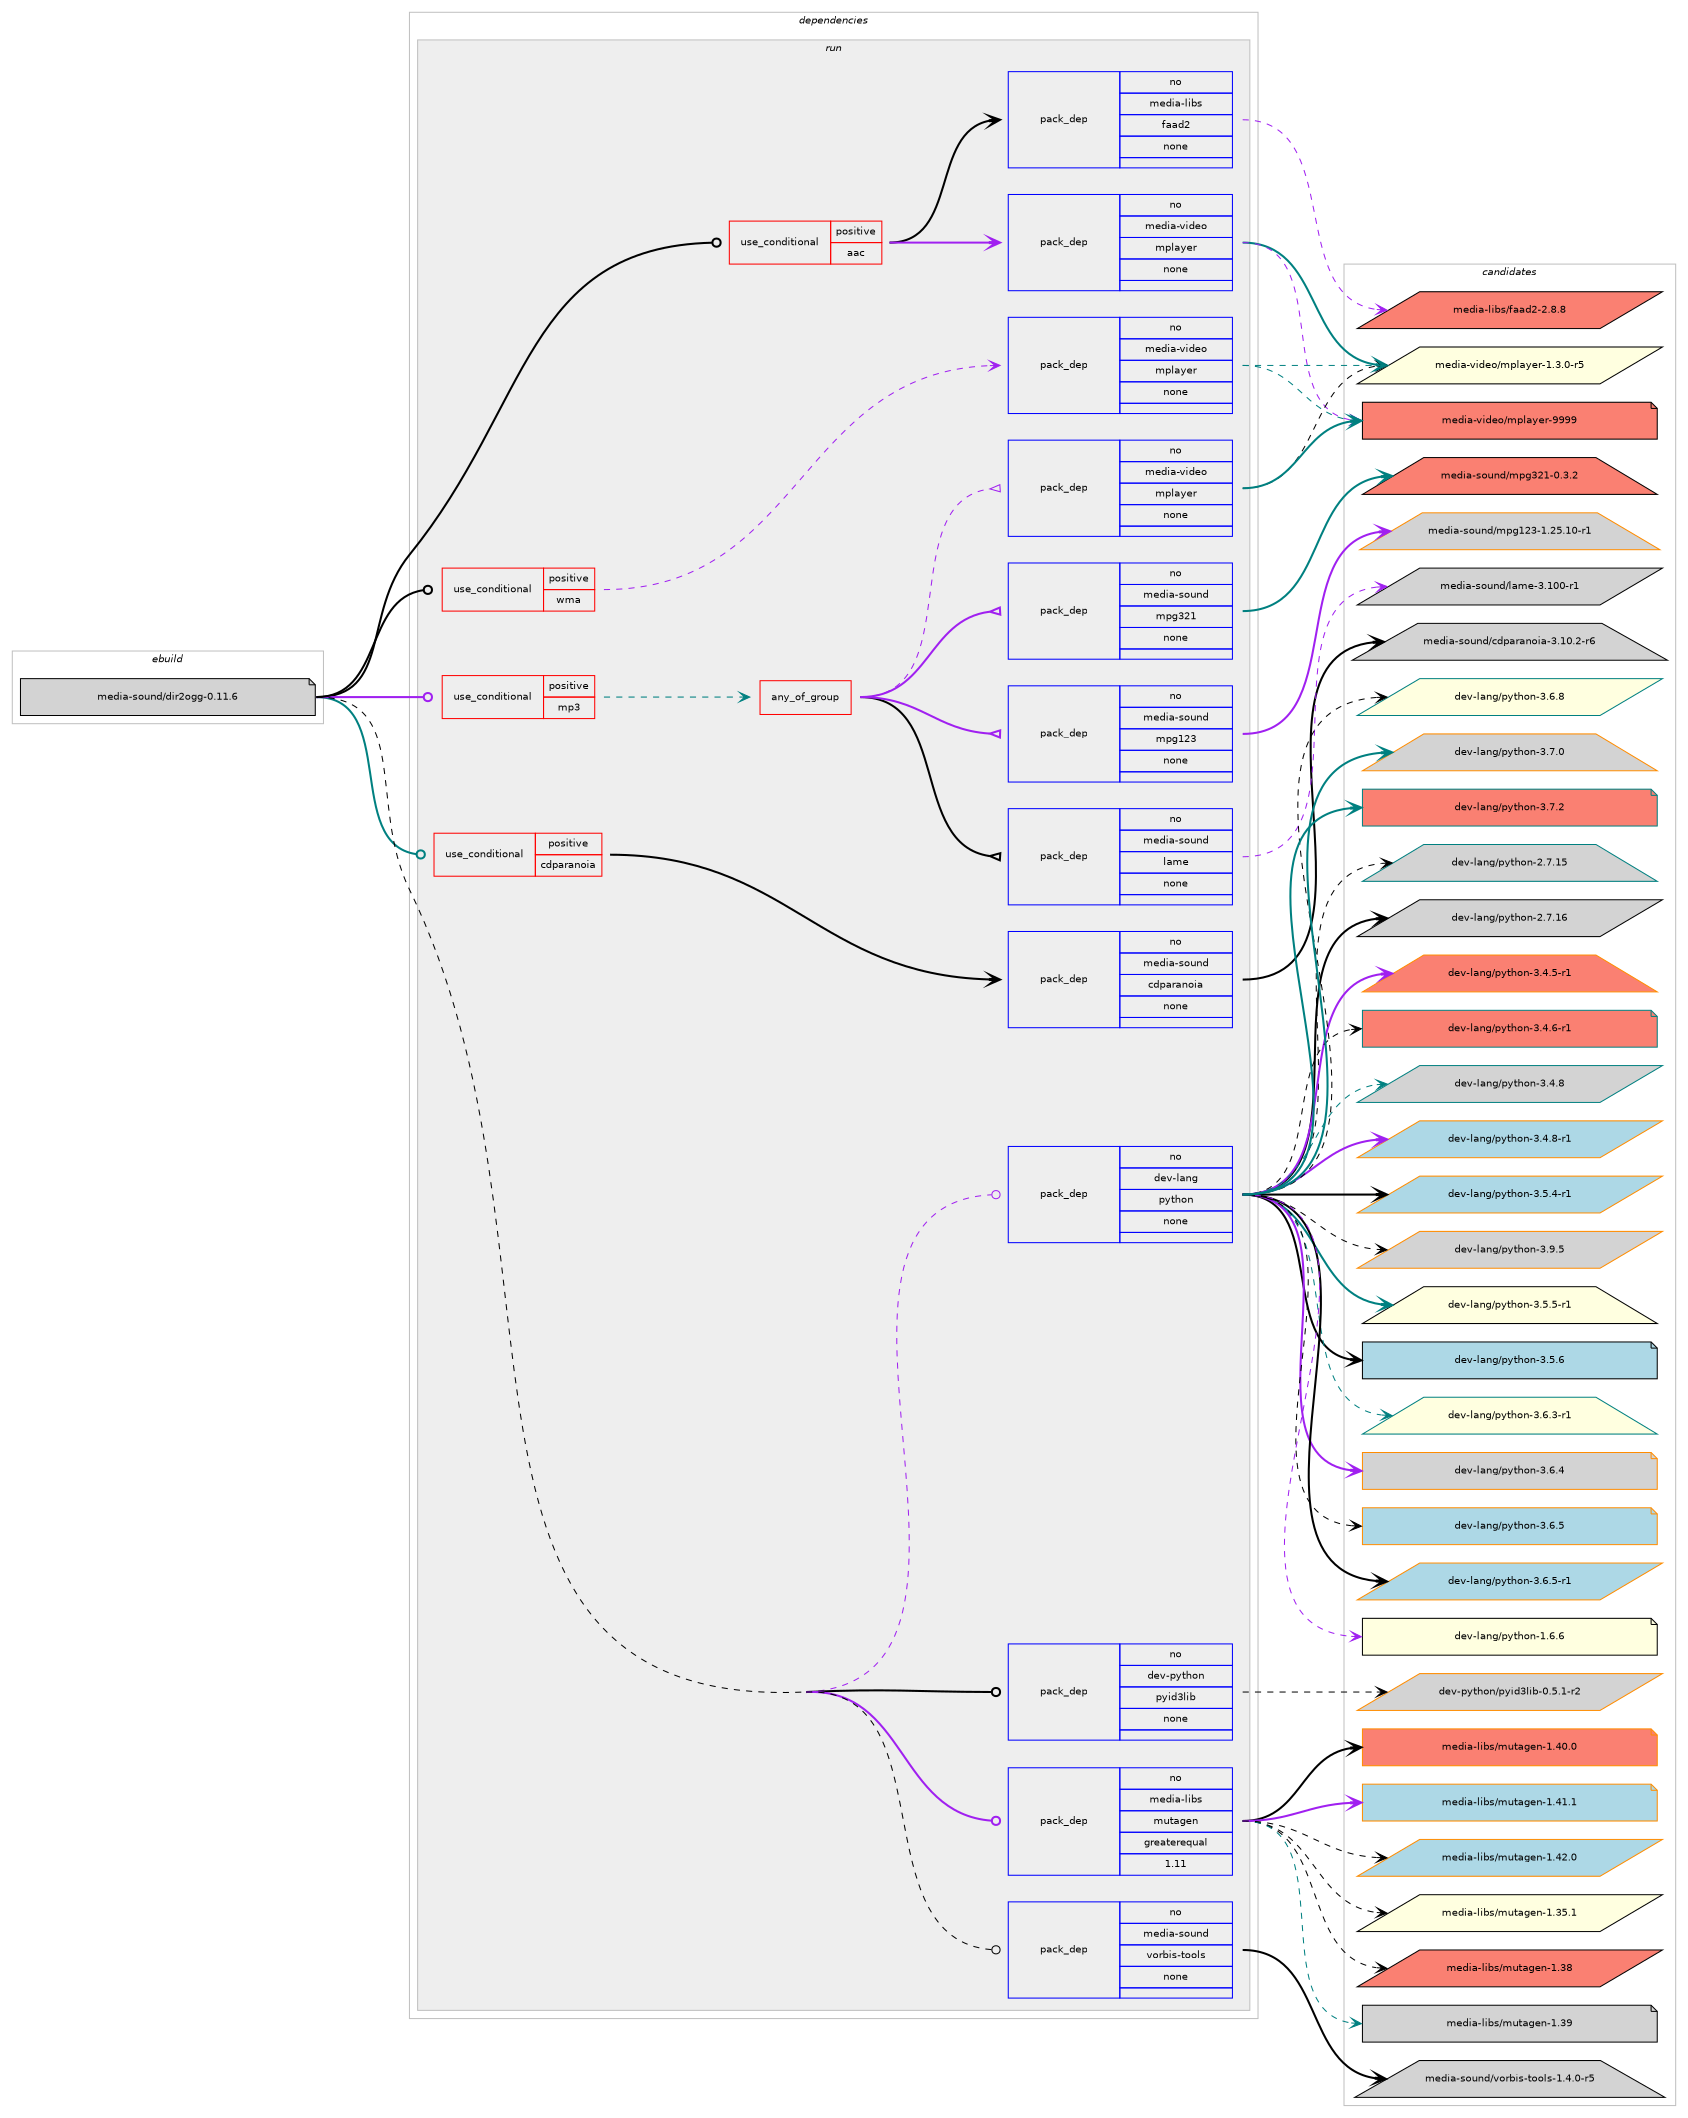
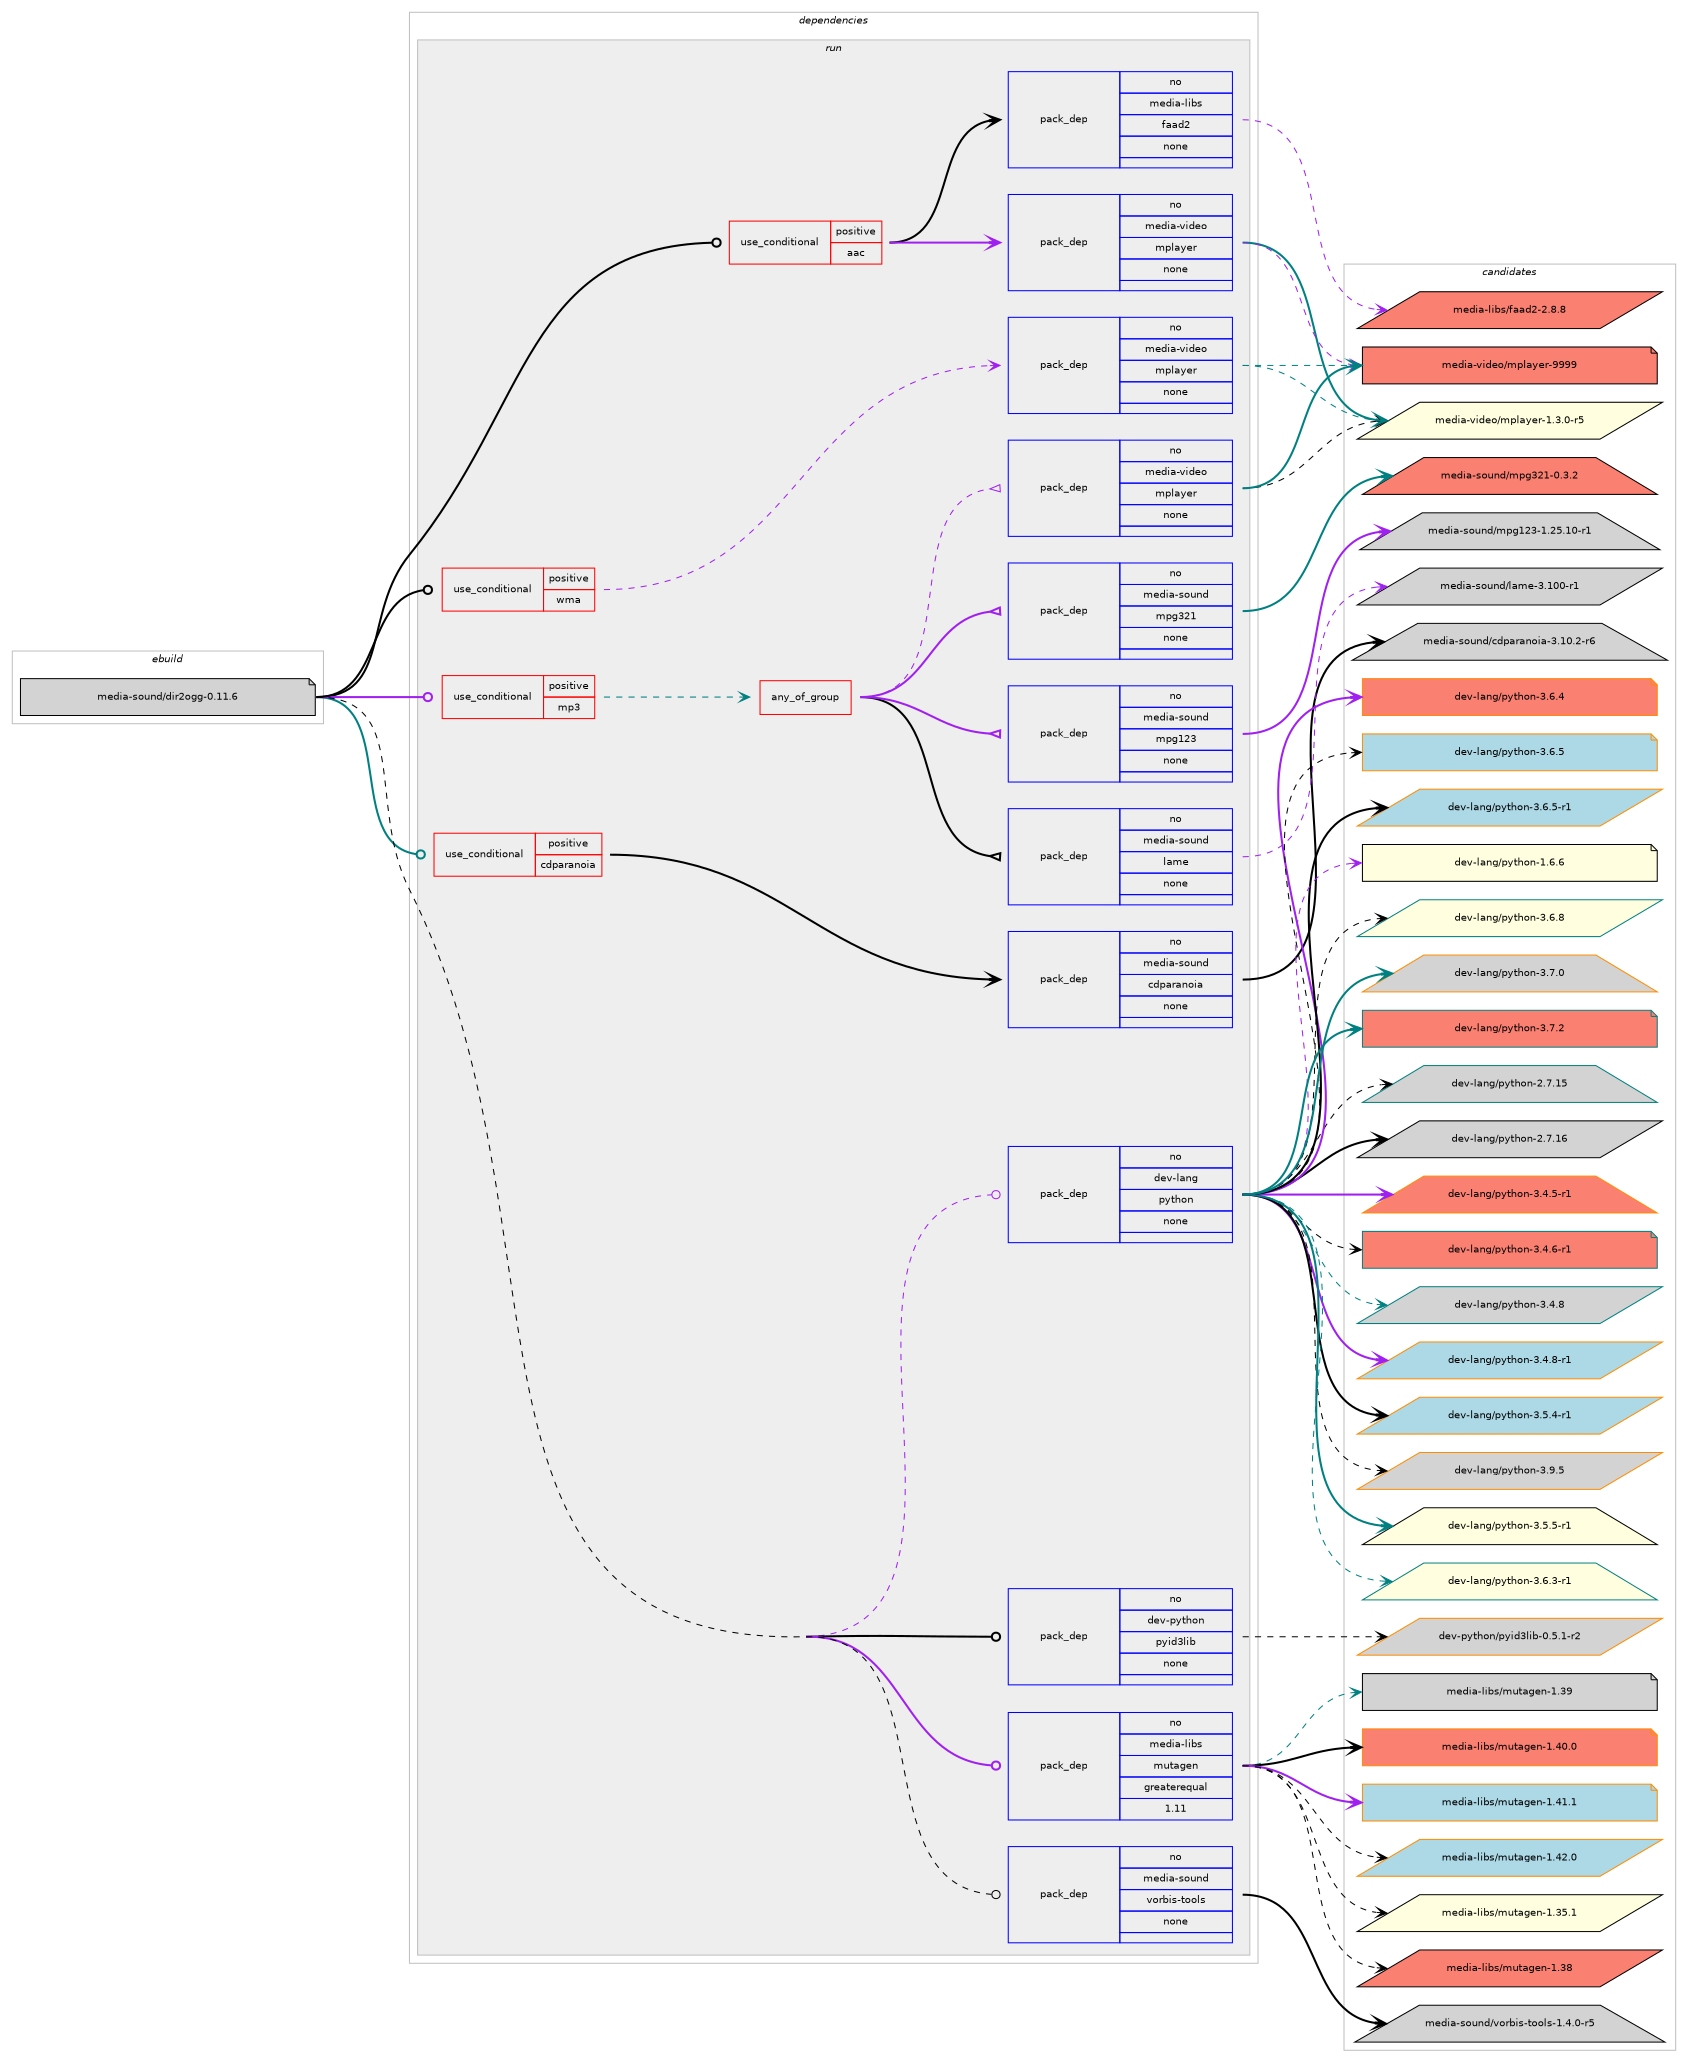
(1510, 531) -> (1510, 531)
(1510, 1360) -> none
(1510, 1471) -> (1510, 697)
